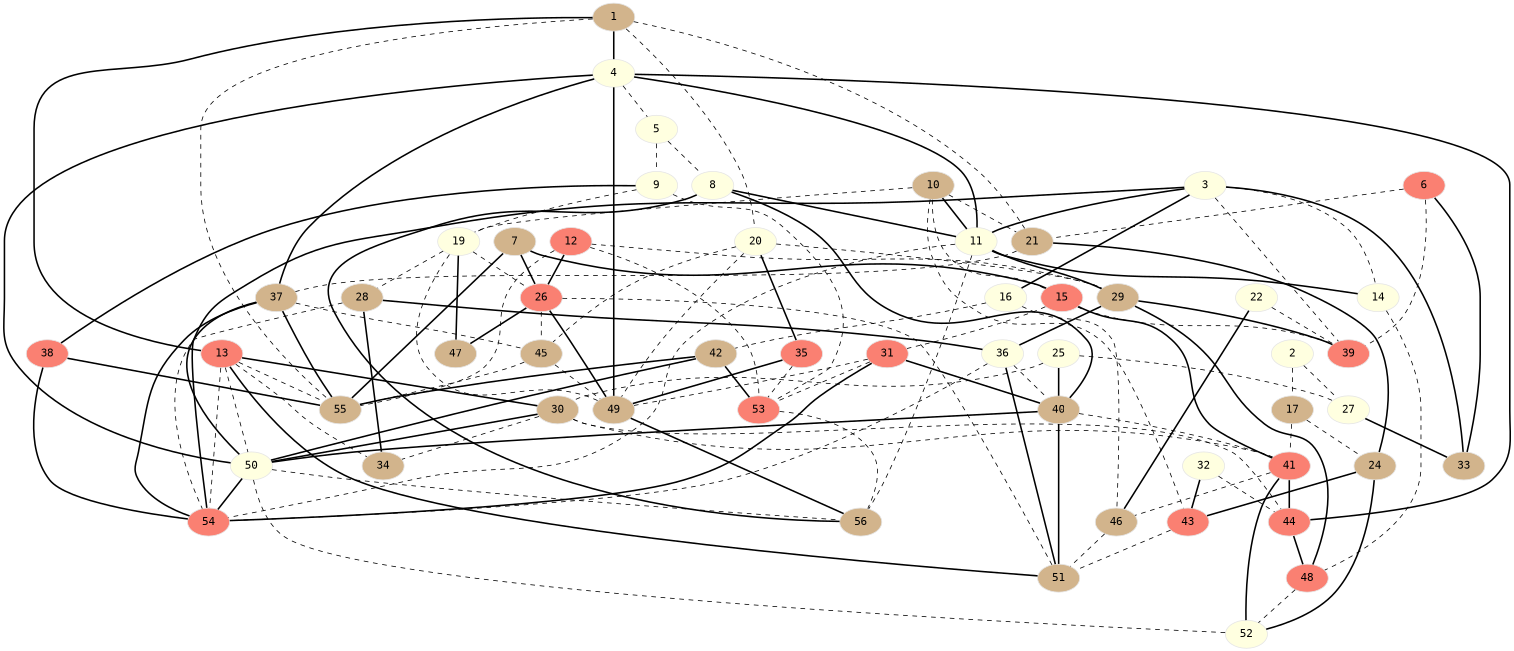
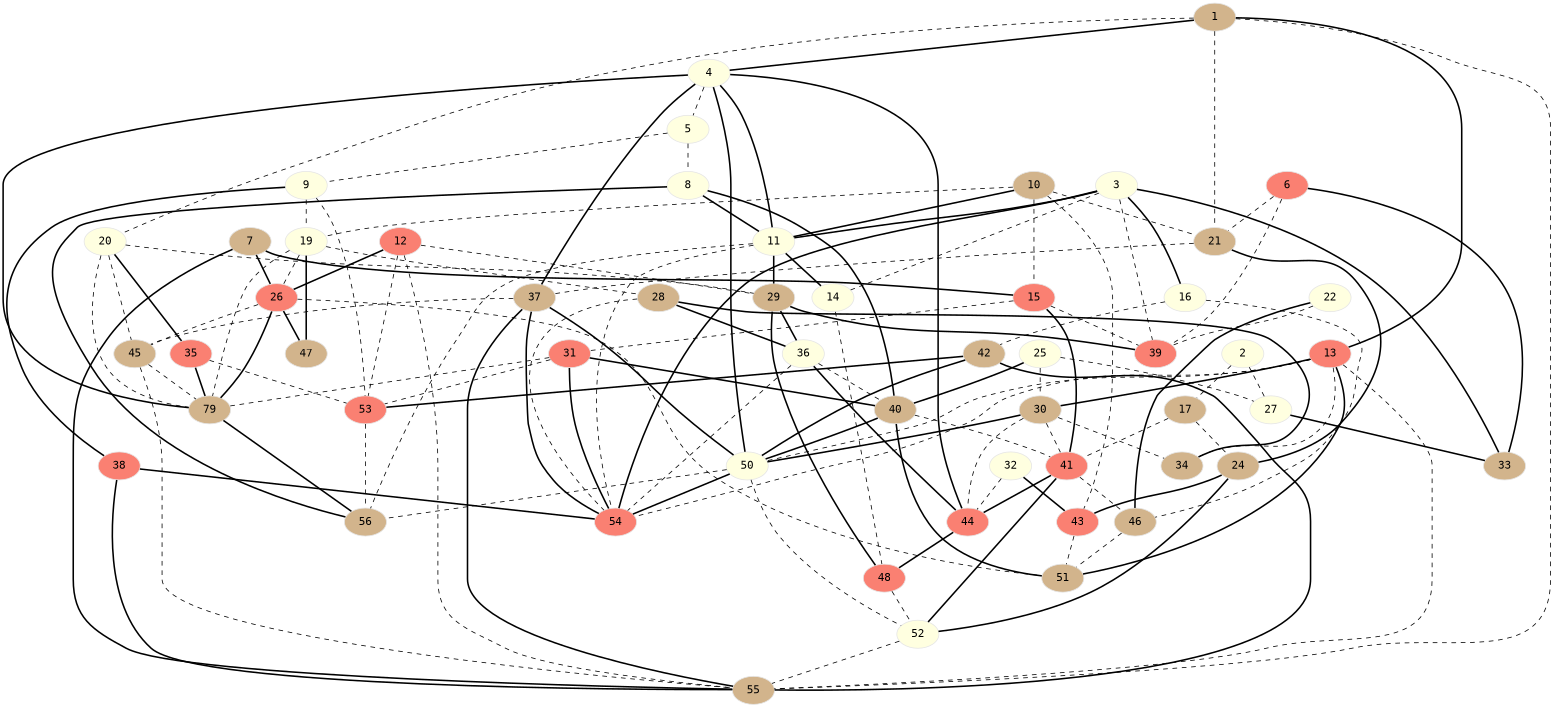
(614, 410) -> (210, 410)
(1031, 466) -> (872, 429)
none -> (836, 662)
